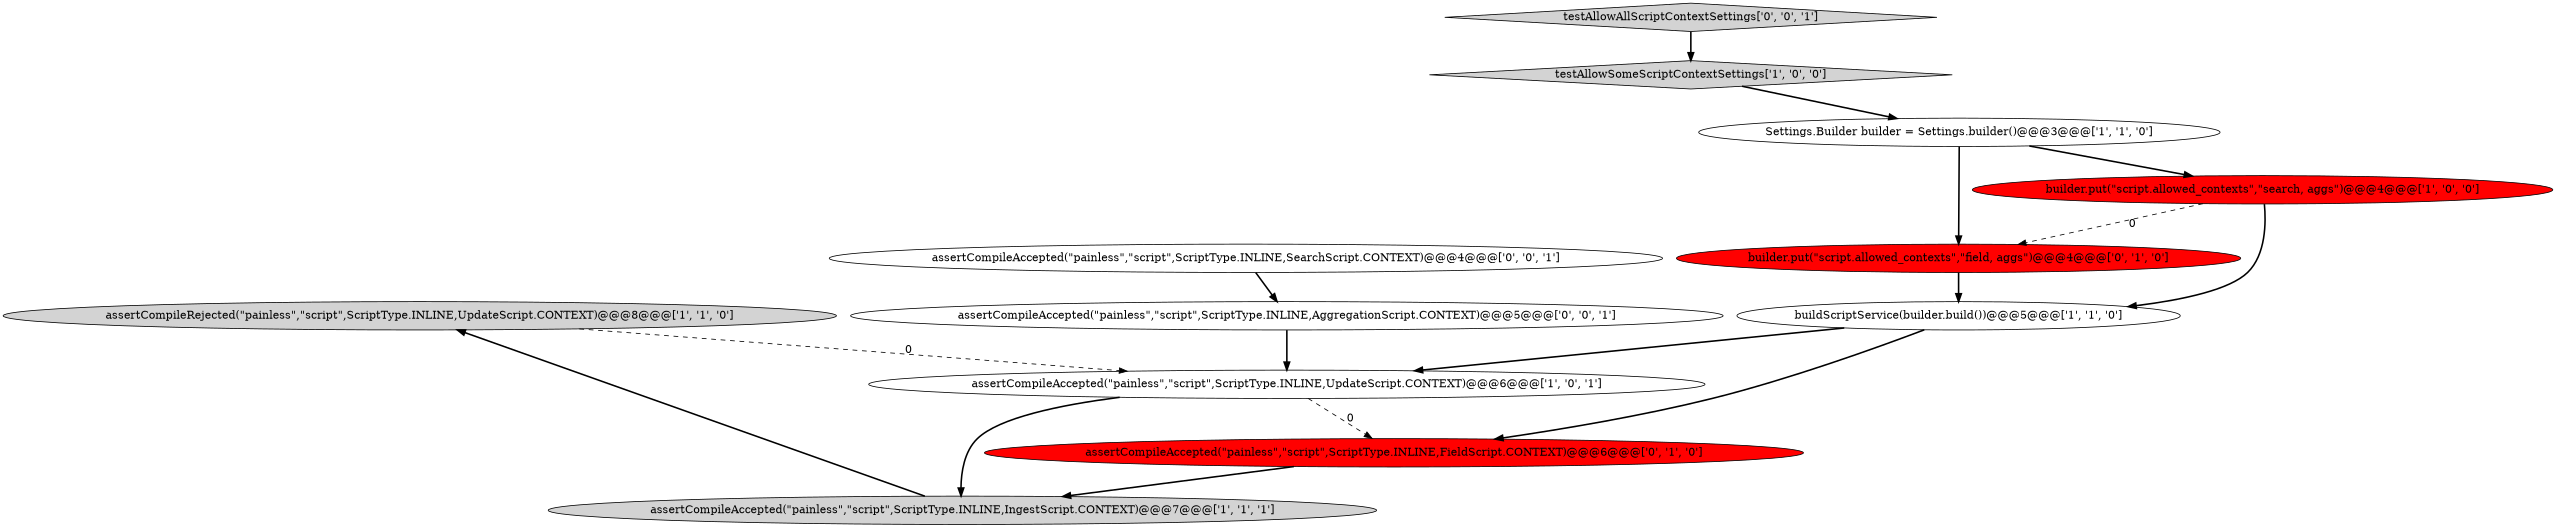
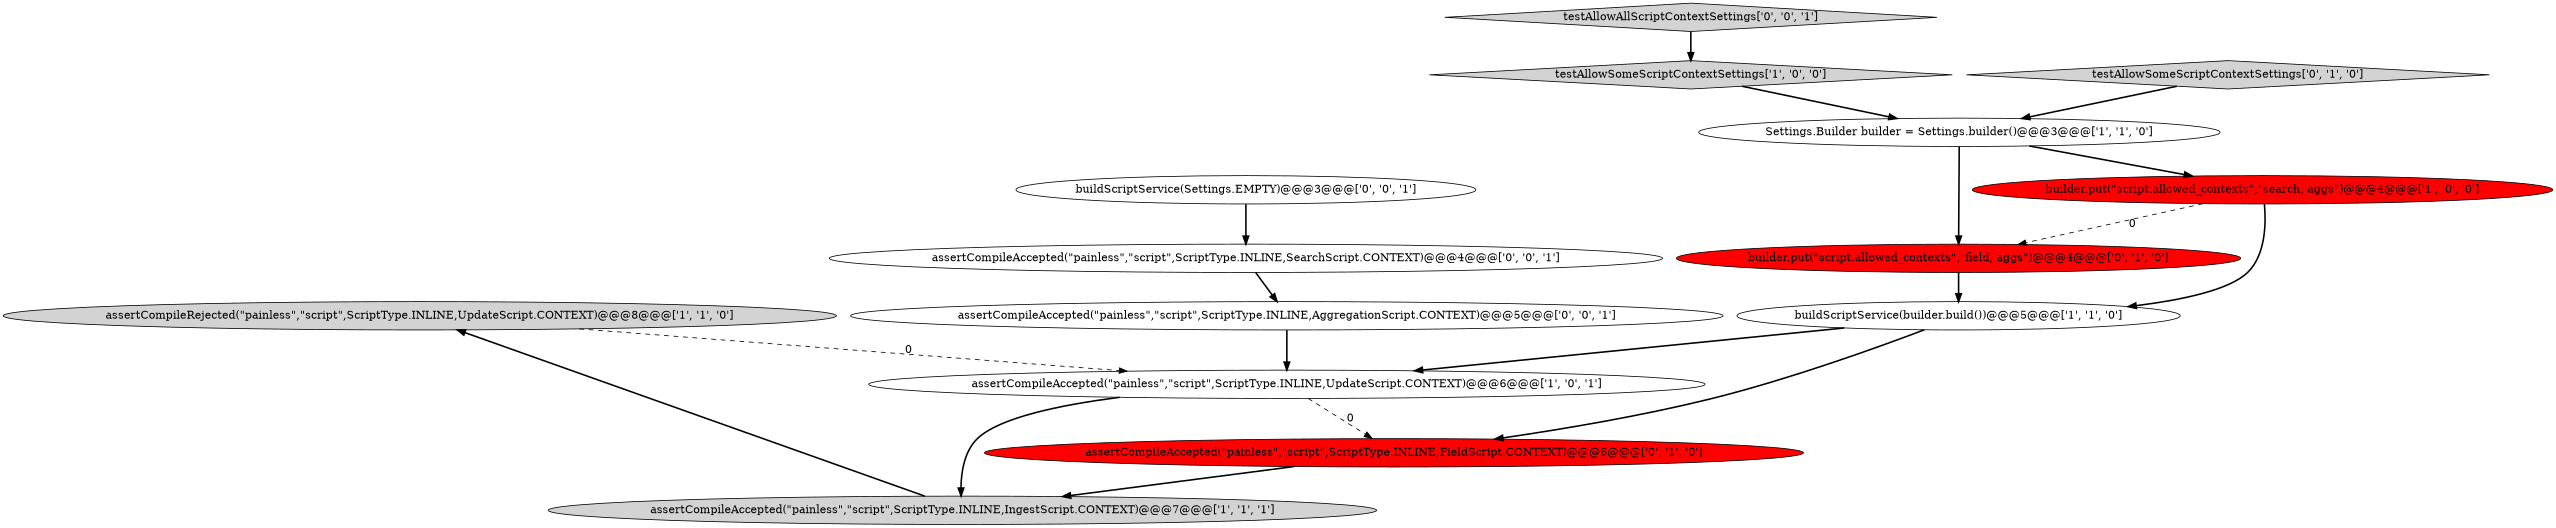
none -> (2228, 75)
none -> (1246, 190)
